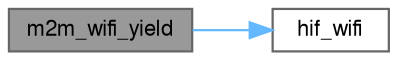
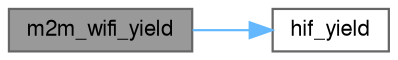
(331, 30) -> (331, 30)
